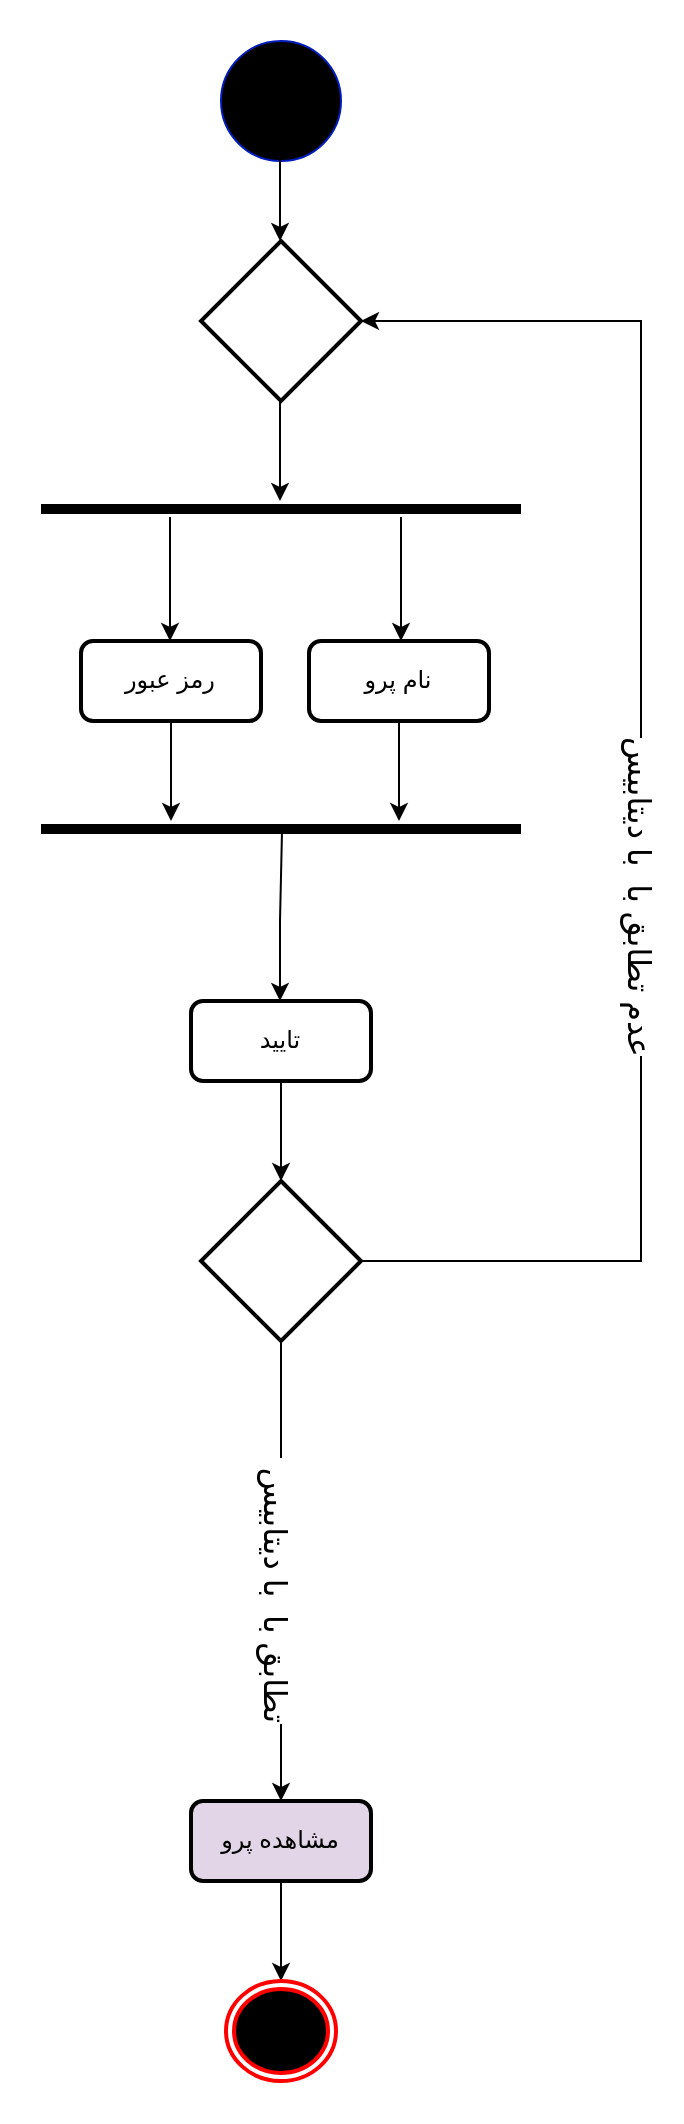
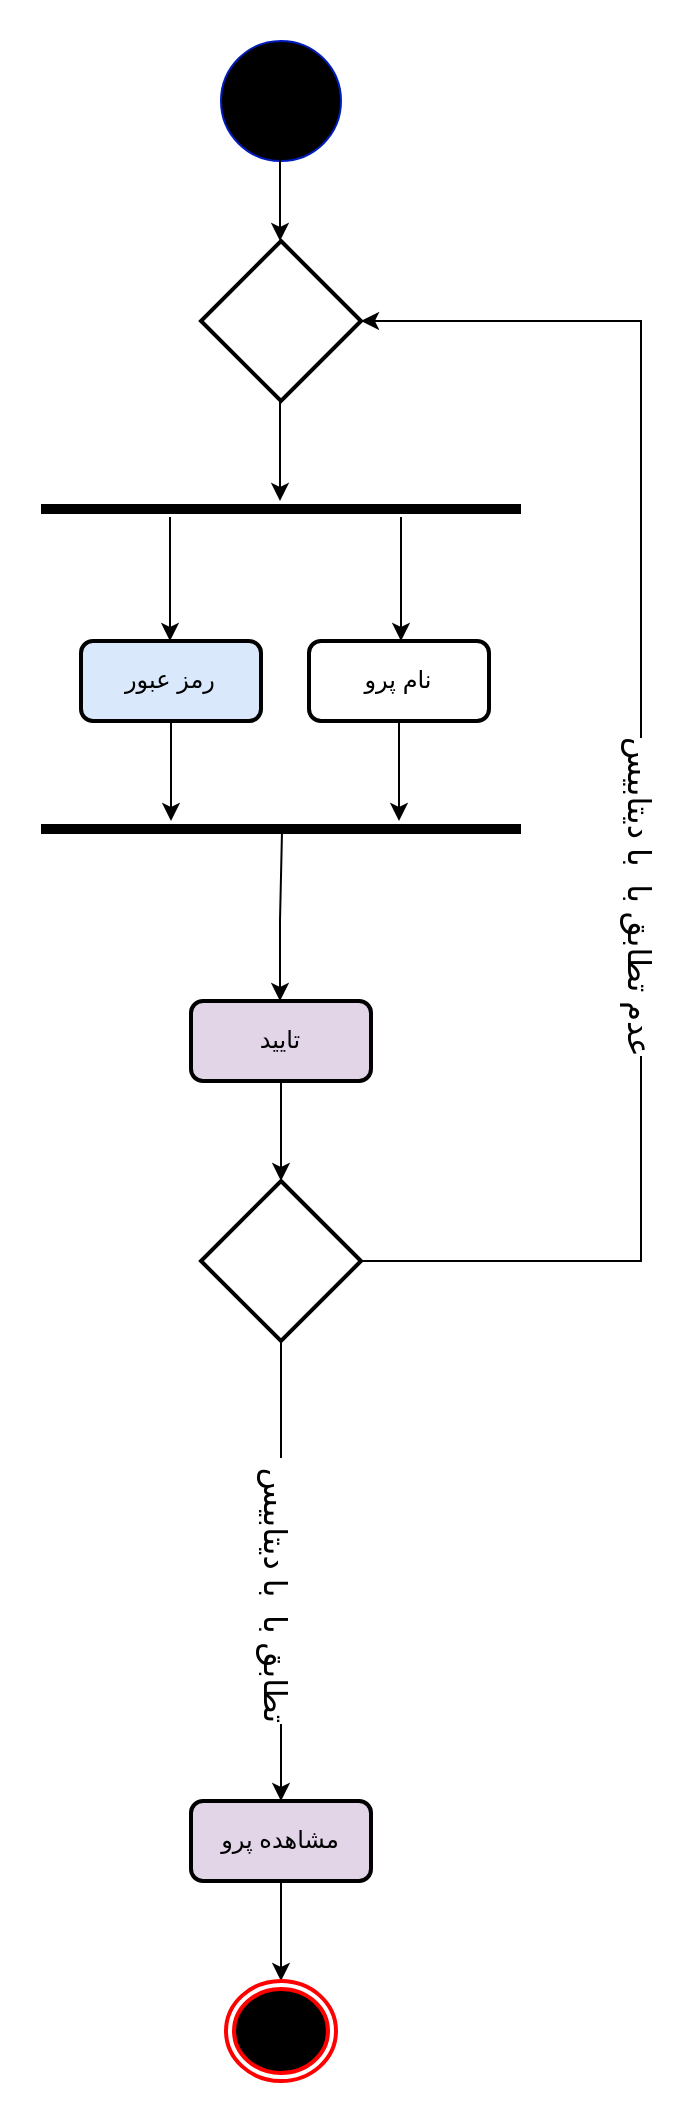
(171, 681) -> (171, 681)
(281, 1041) -> (281, 1041)
